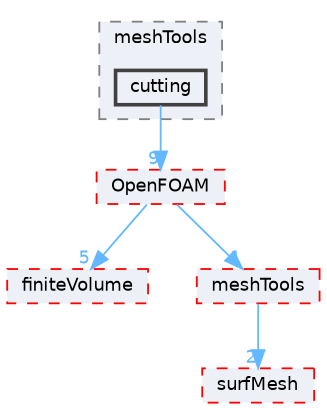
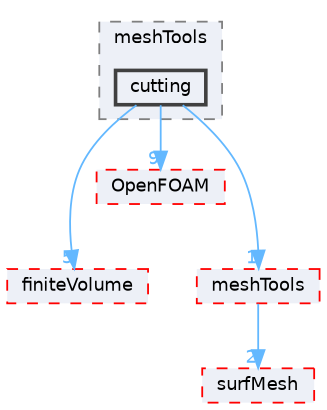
(125, 230) -> (81, 167)
(203, 230) -> (239, 168)
